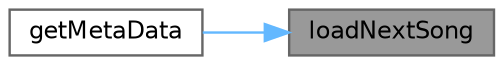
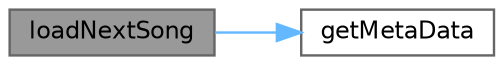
(234, 33) -> (246, 33)
